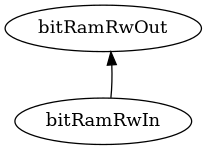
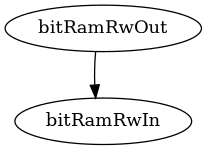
(112, 81) -> (95, 68)
